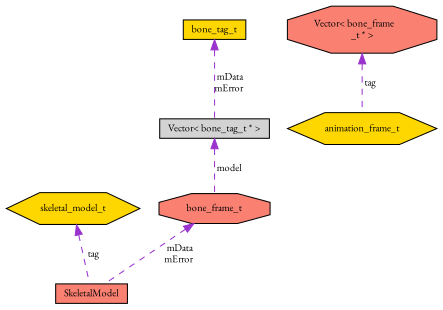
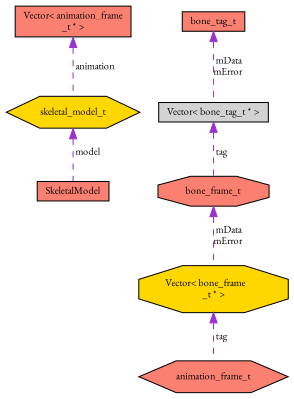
none -> (73, 22)
(215, 30) -> (214, 22)
(362, 30) -> (214, 289)
(362, 129) -> (214, 377)
(228, 169) -> (221, 152)
(93, 254) -> (87, 152)
(145, 257) -> (214, 241)
